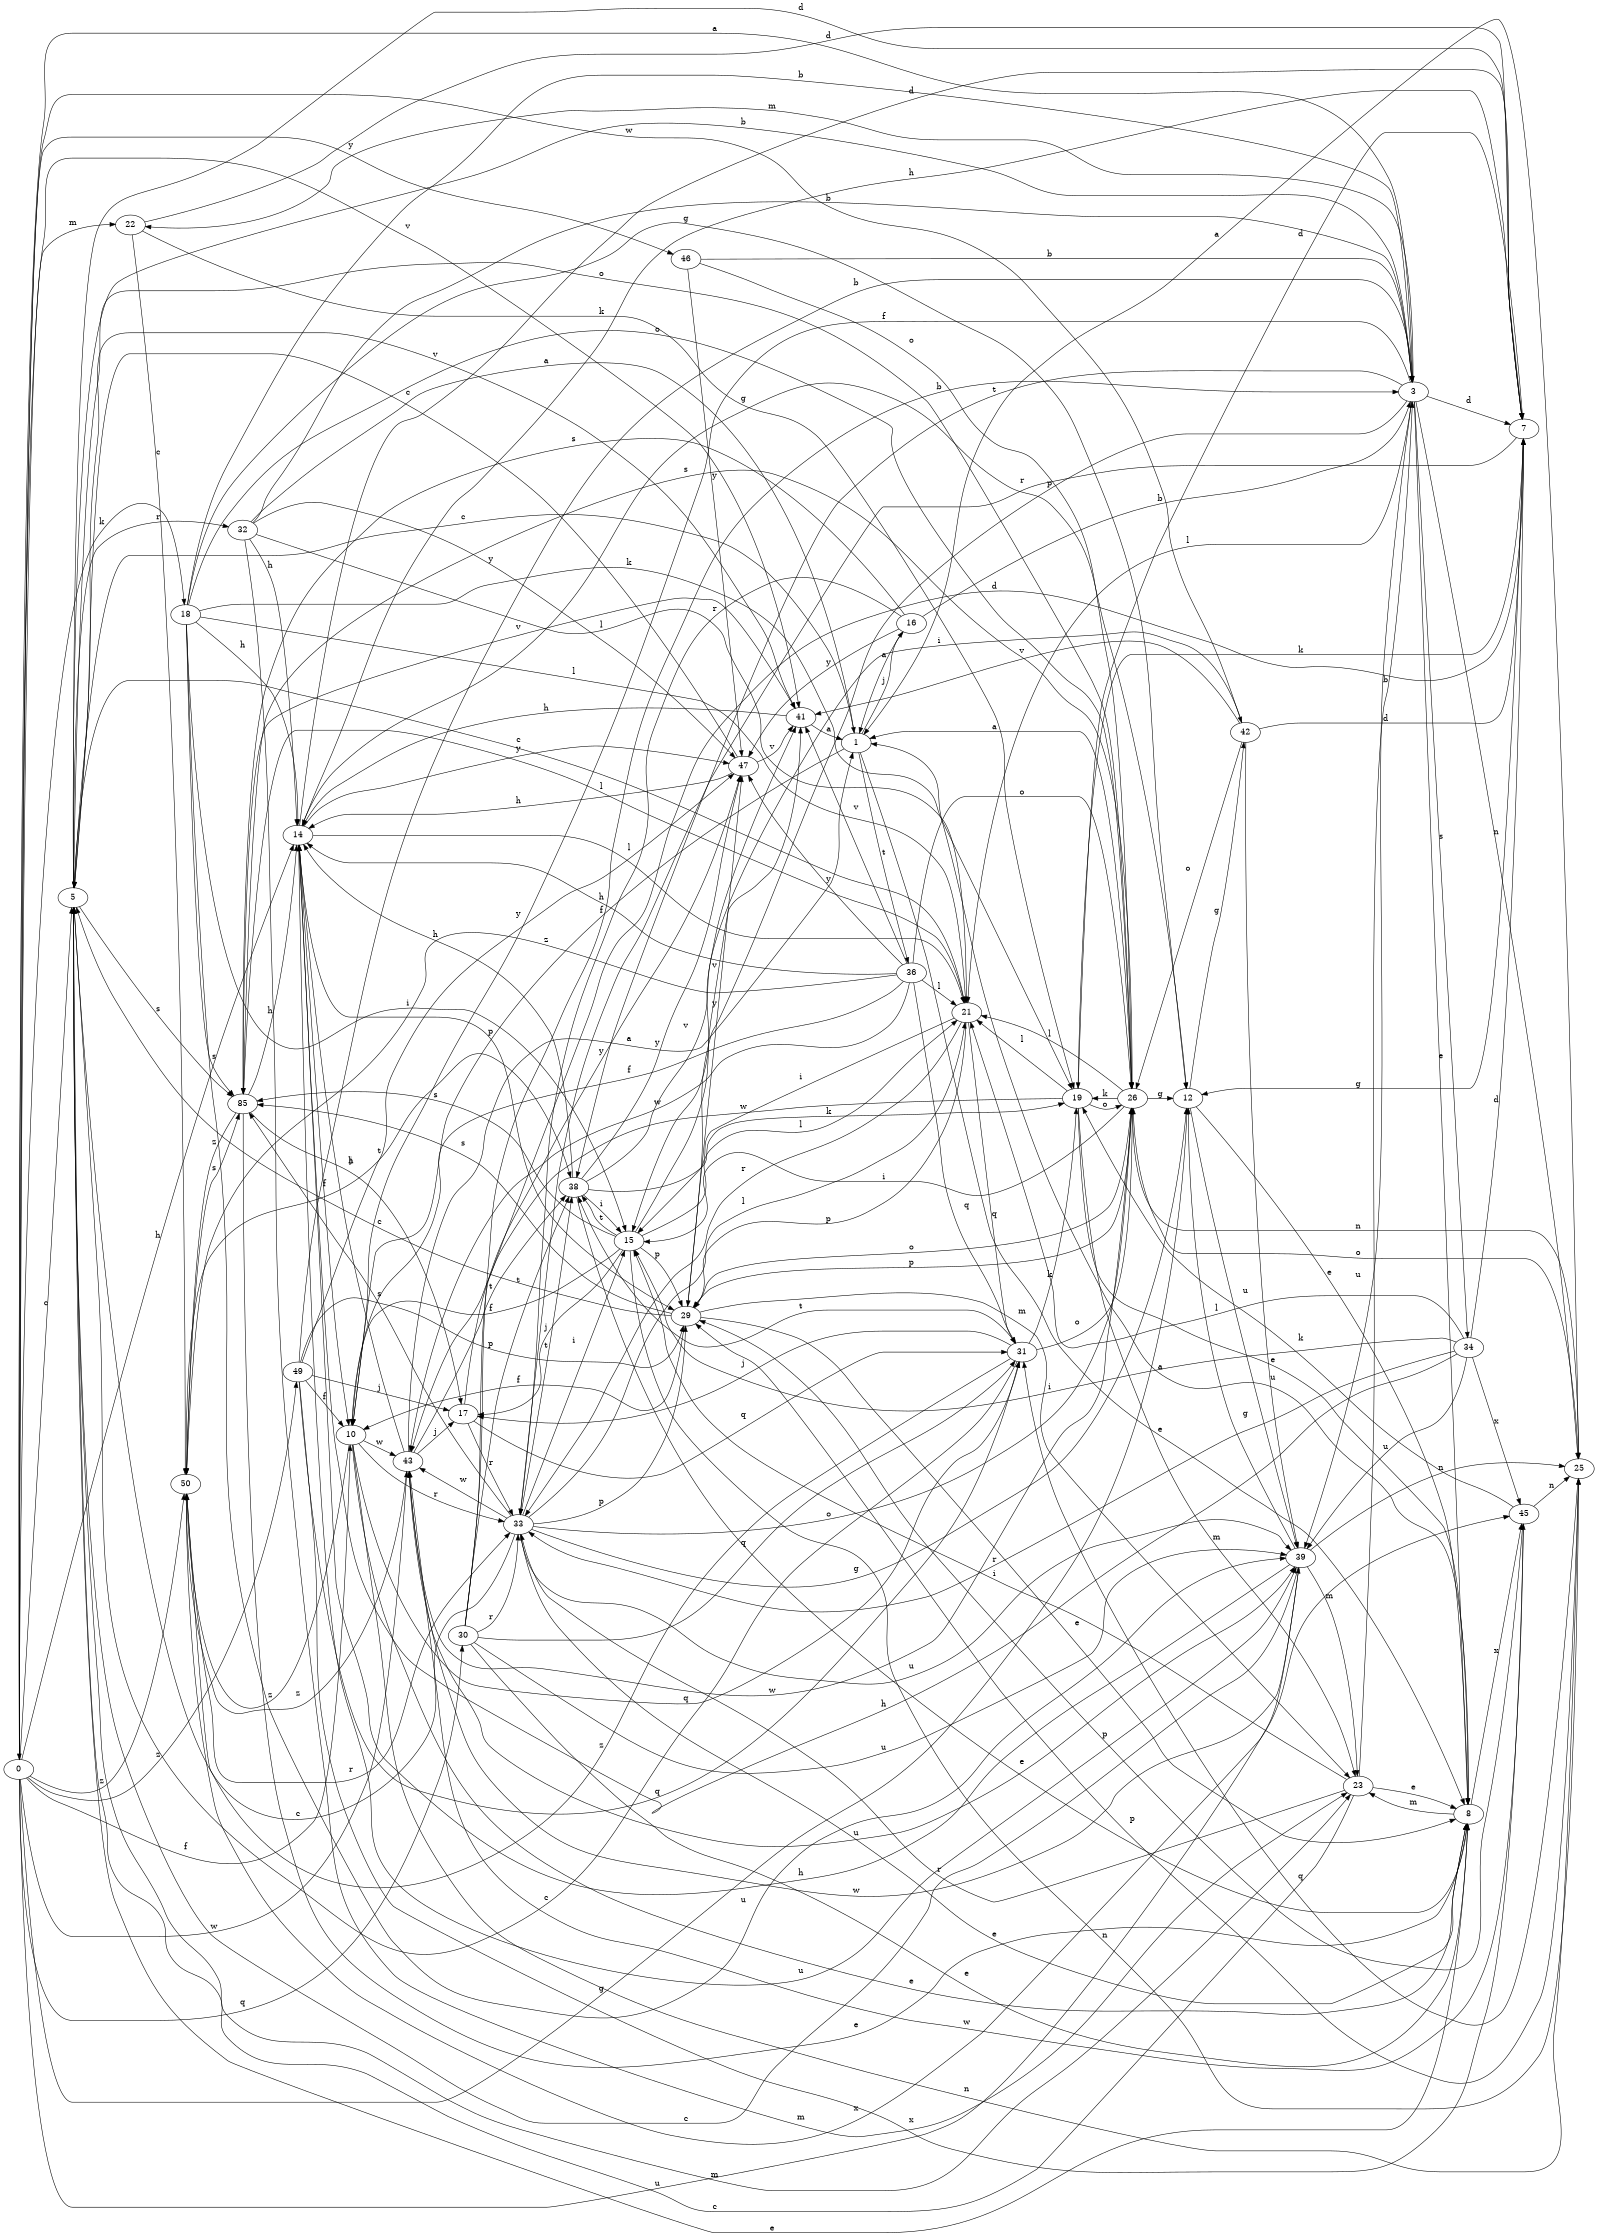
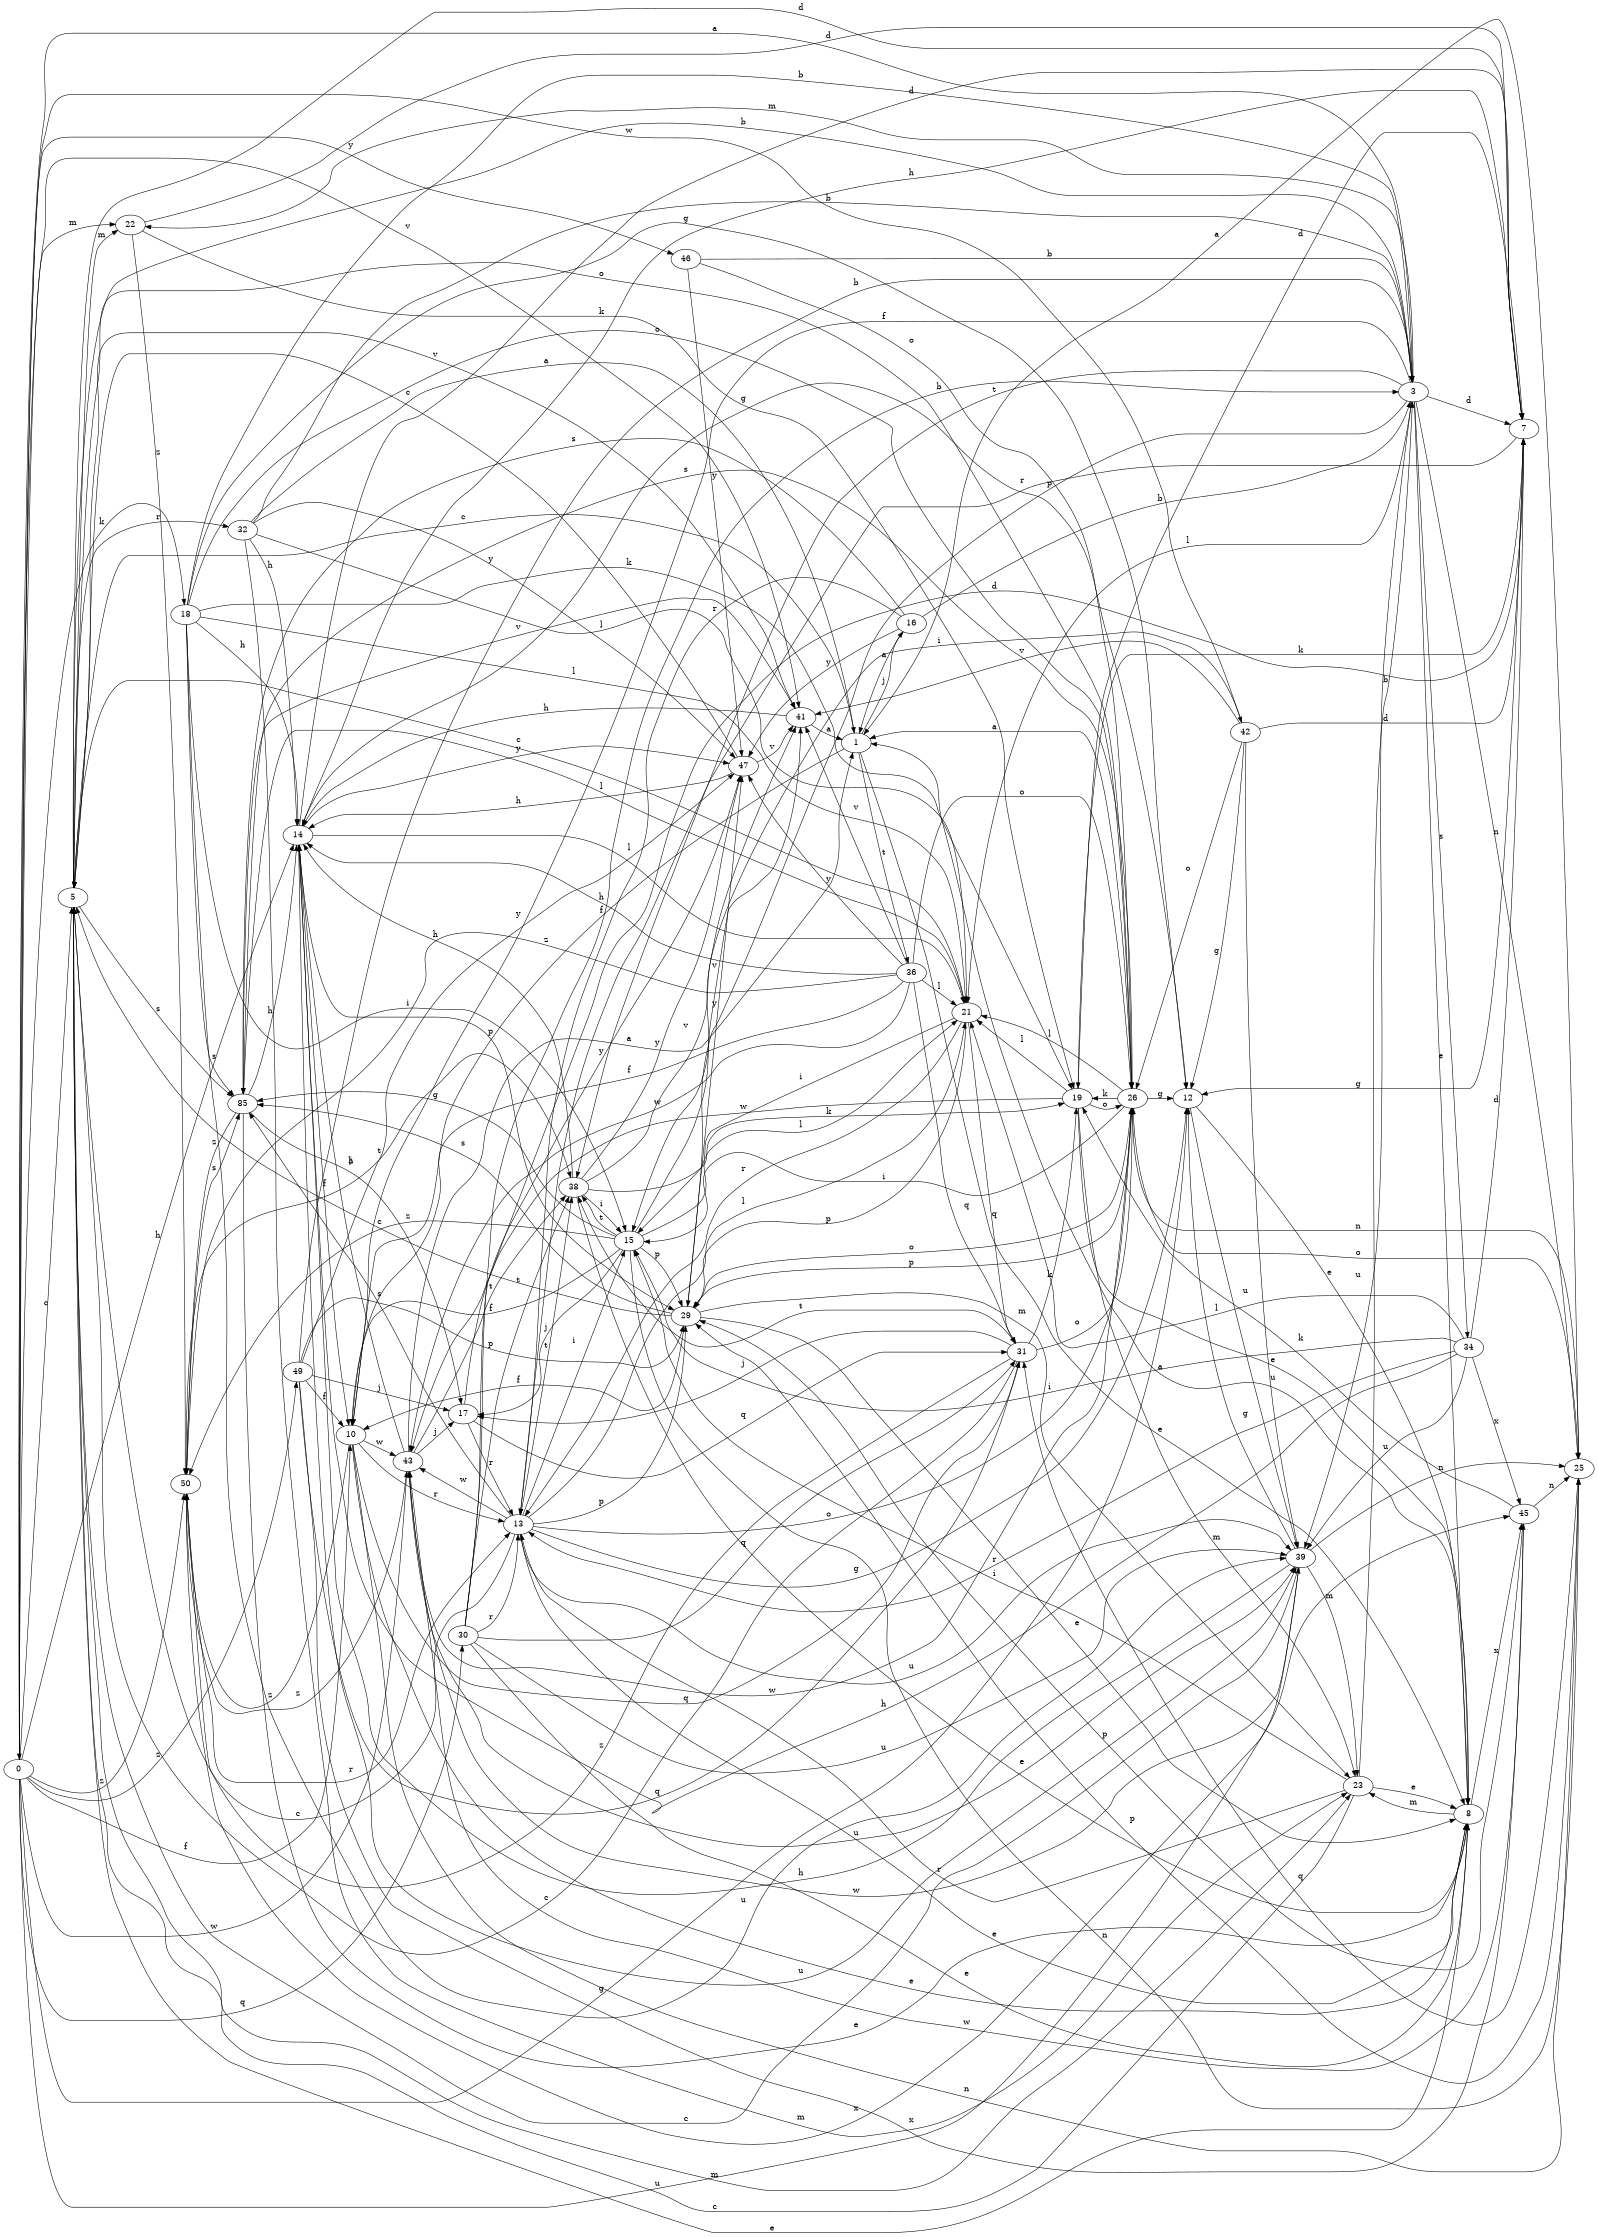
none -> (86, 391)
(158, 452) -> (158, 452)
(1220, 919) -> (1227, 914)
(436, 1095) -> (436, 1095)
none -> (358, 1240)
(519, 1525) -> (519, 1525)
